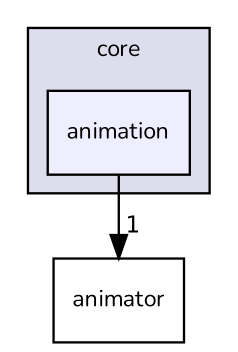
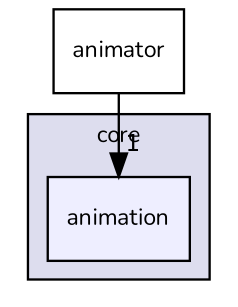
(119, 208) -> (119, 128)
